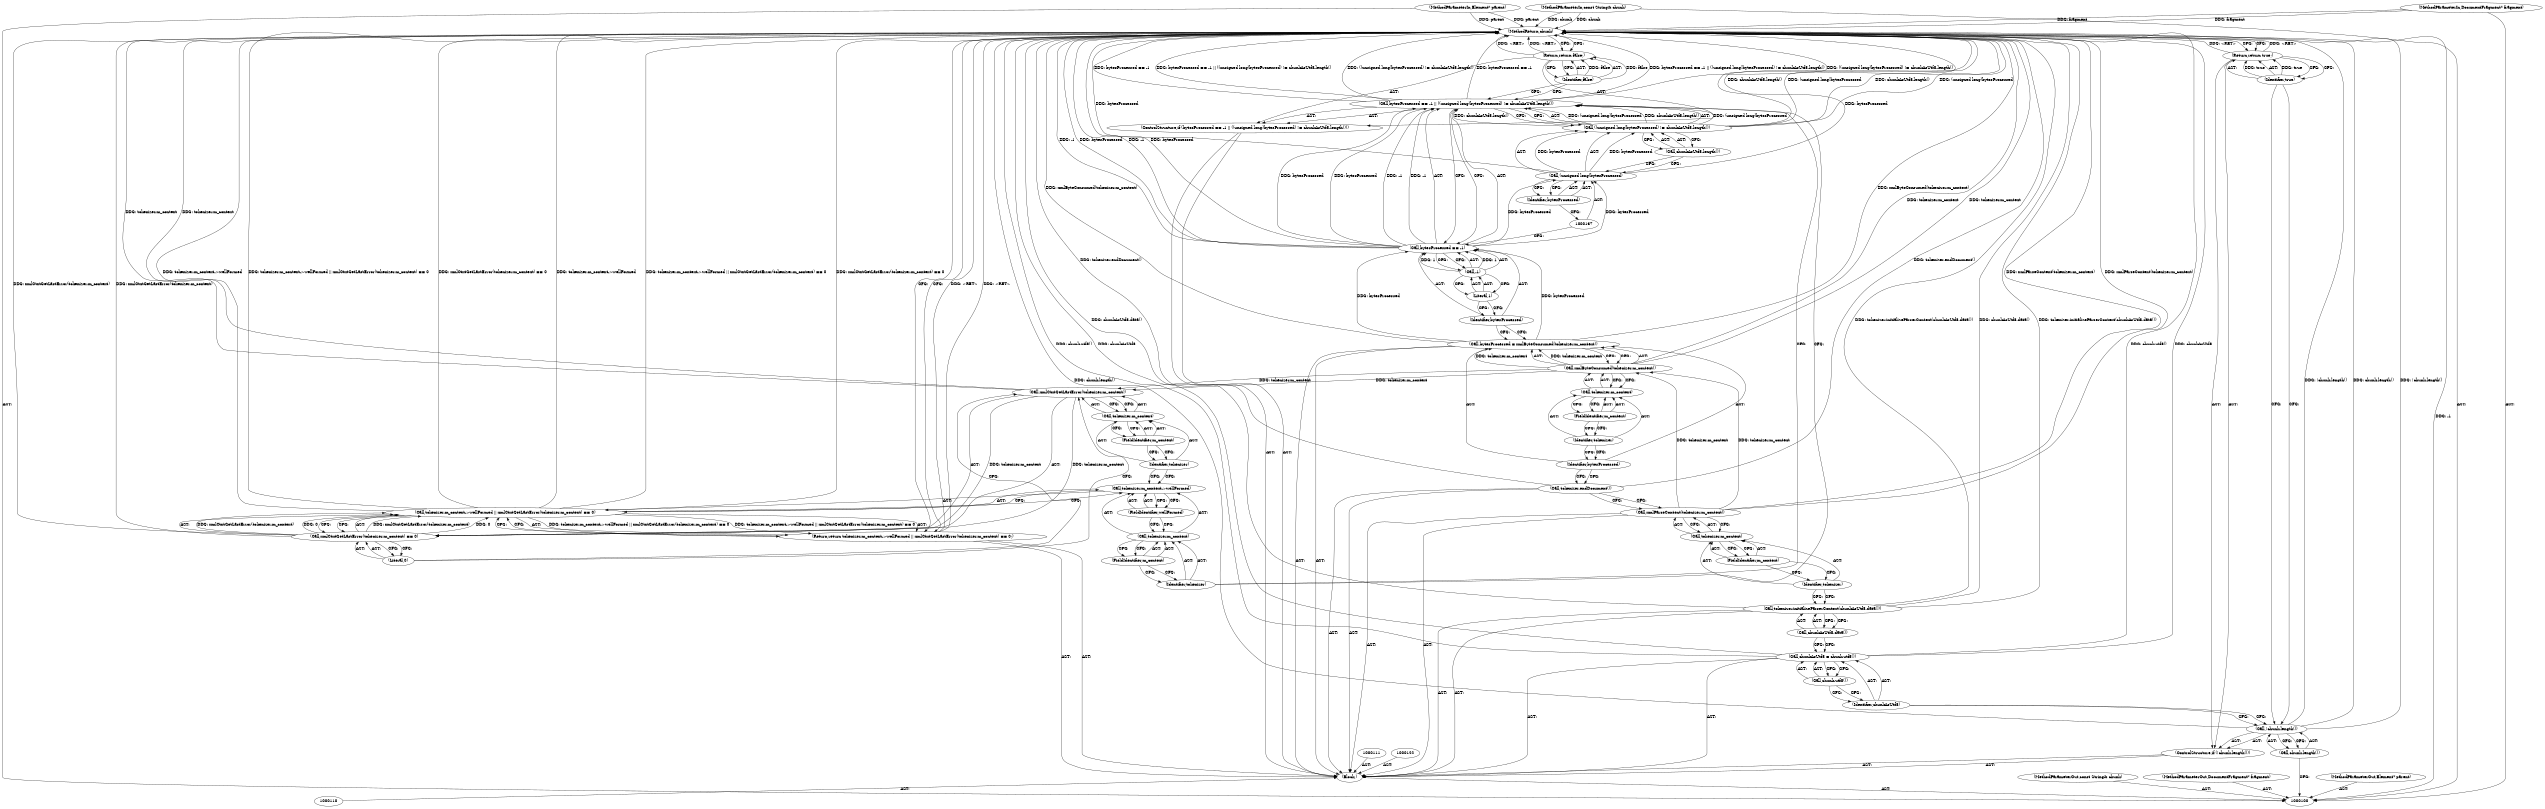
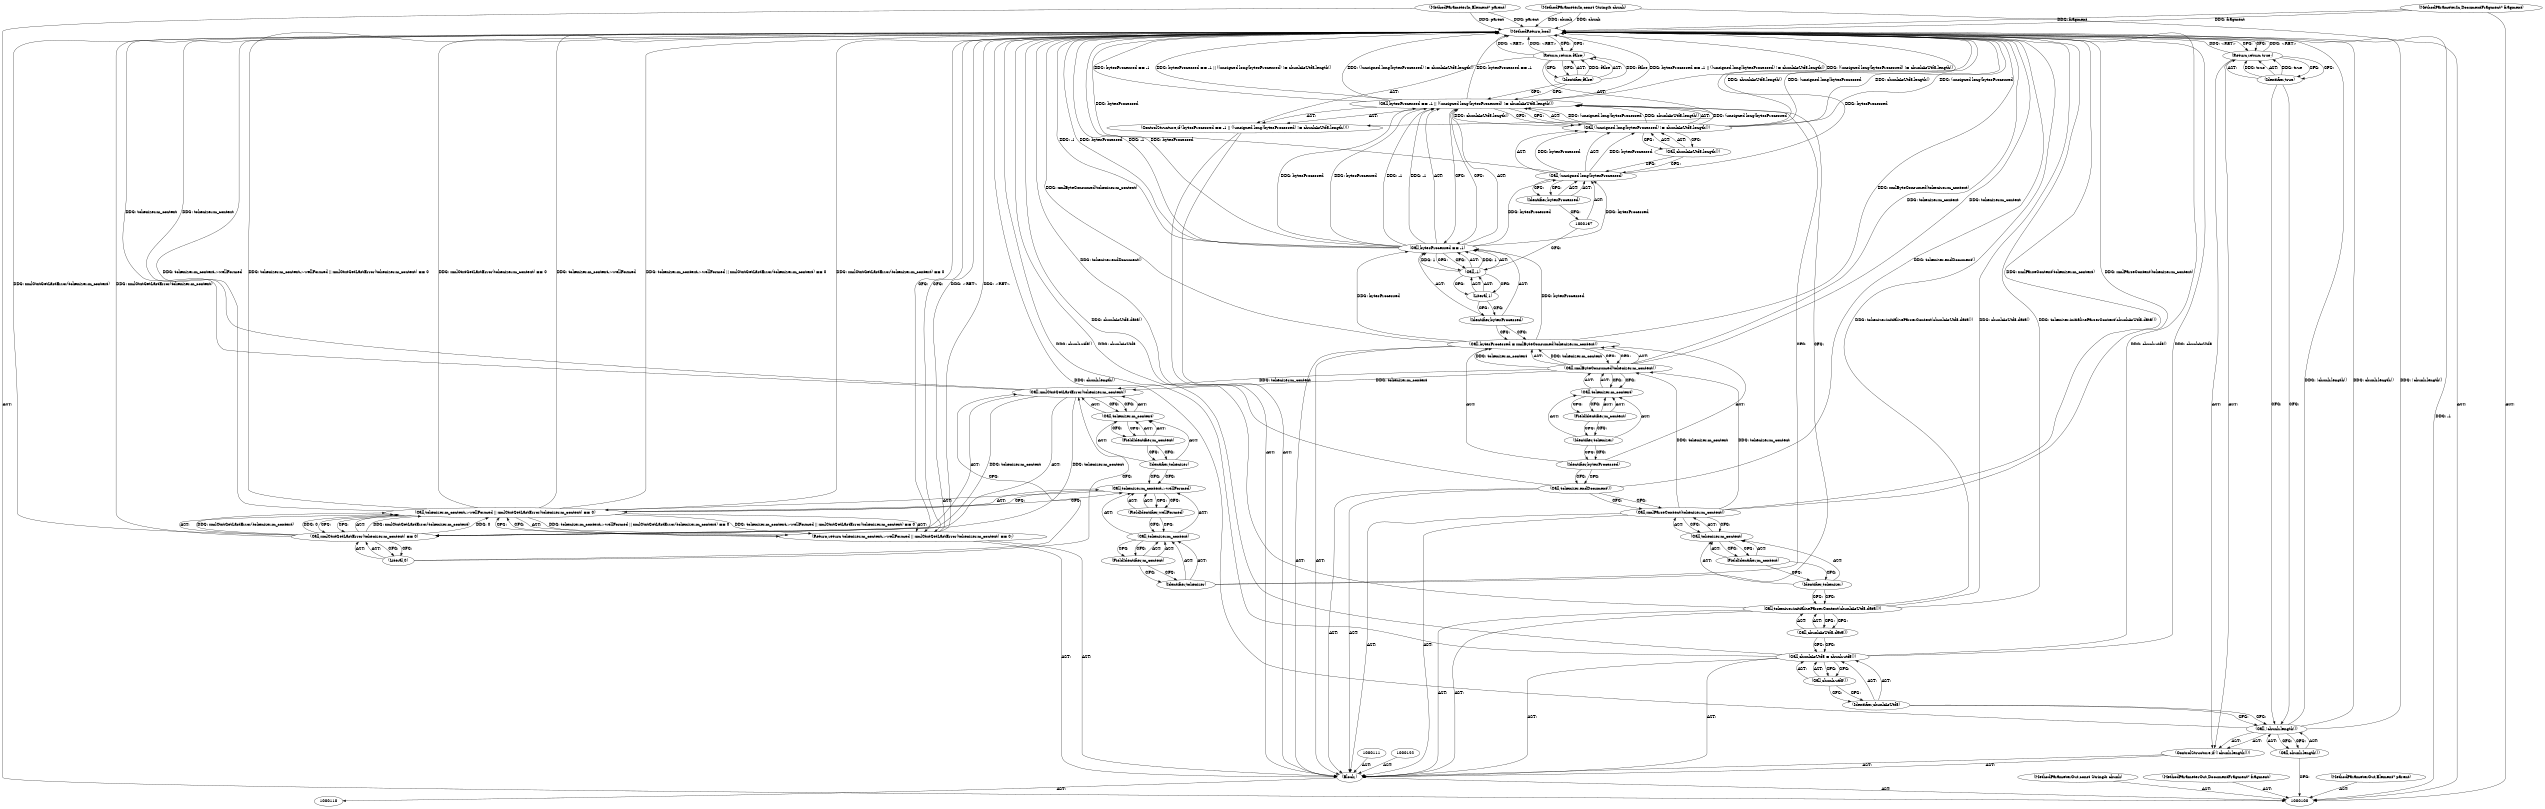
(1531, 32) -> (1531, 32)
(1520, 237) -> (1534, 252)
(838, 789) -> (916, 791)
